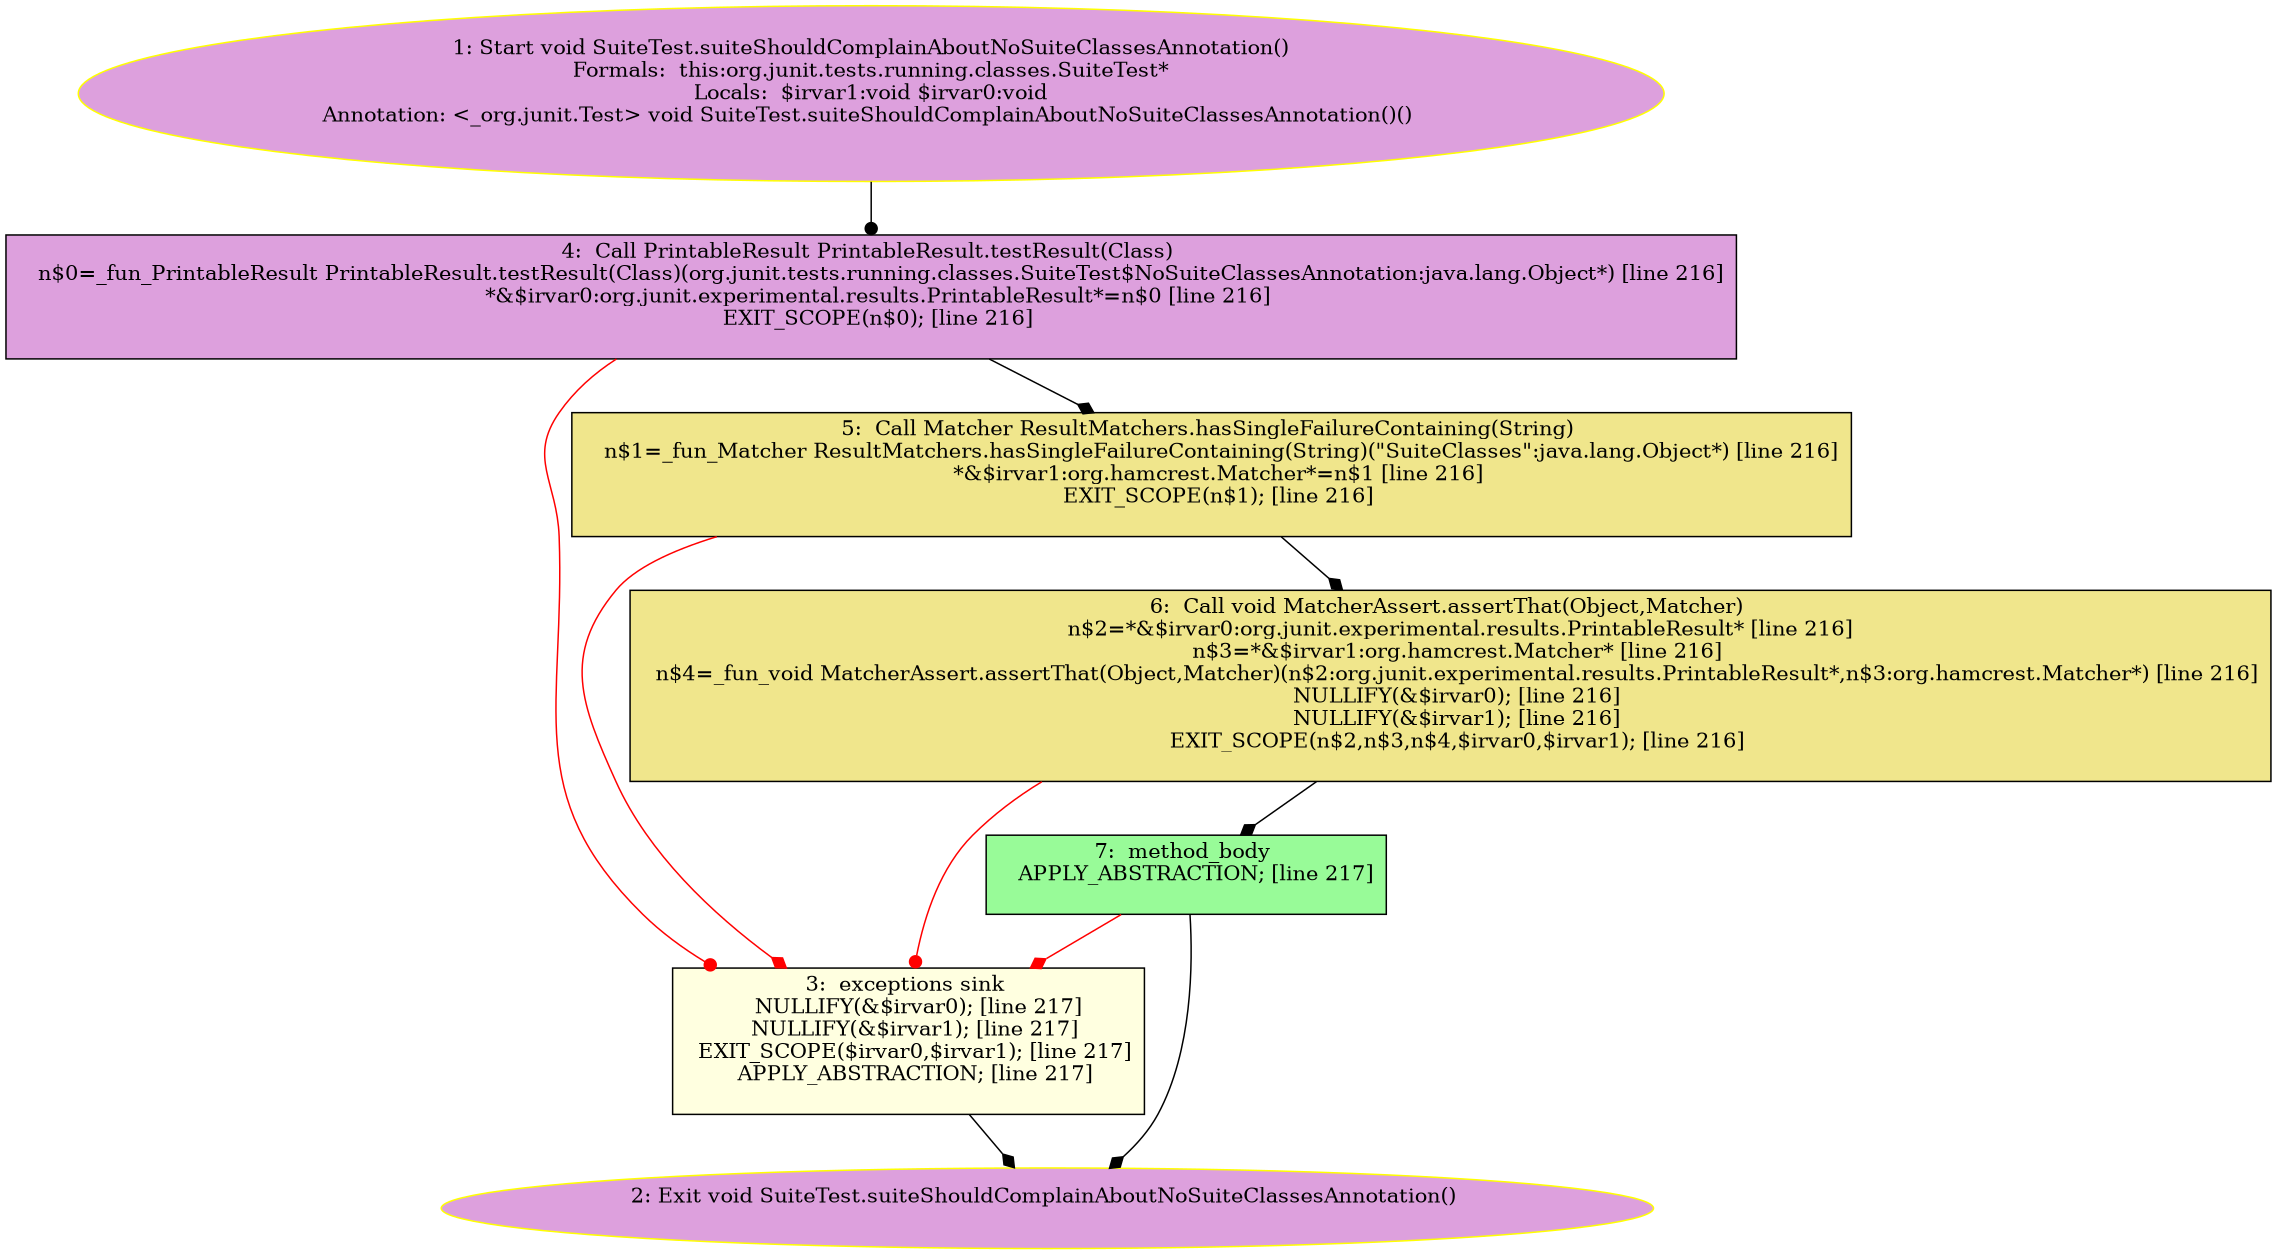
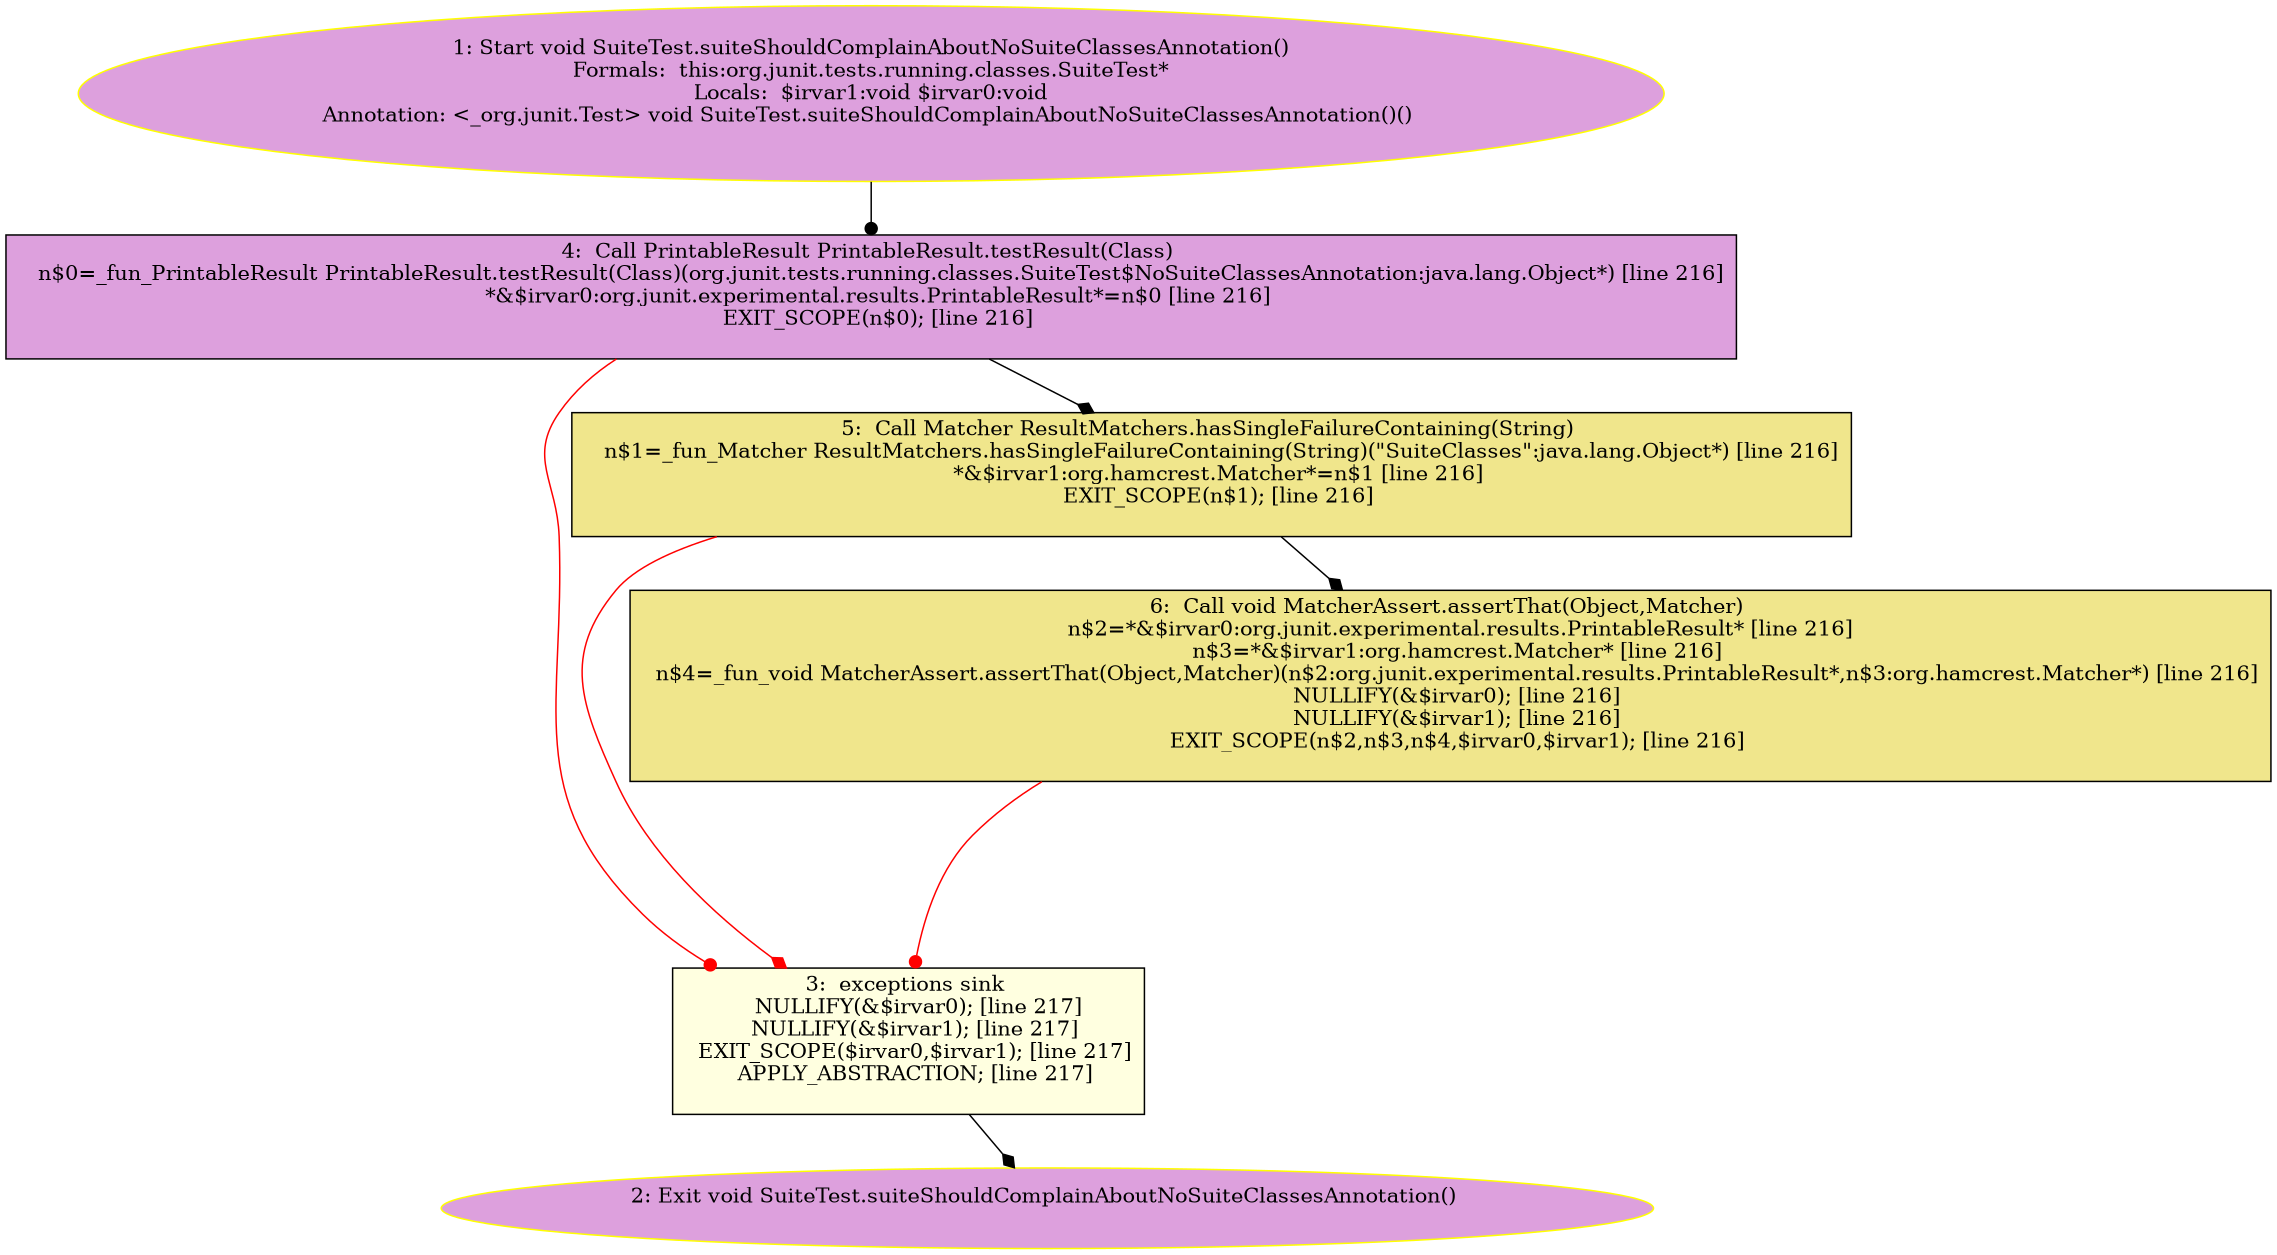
(1186, 875) -> none
